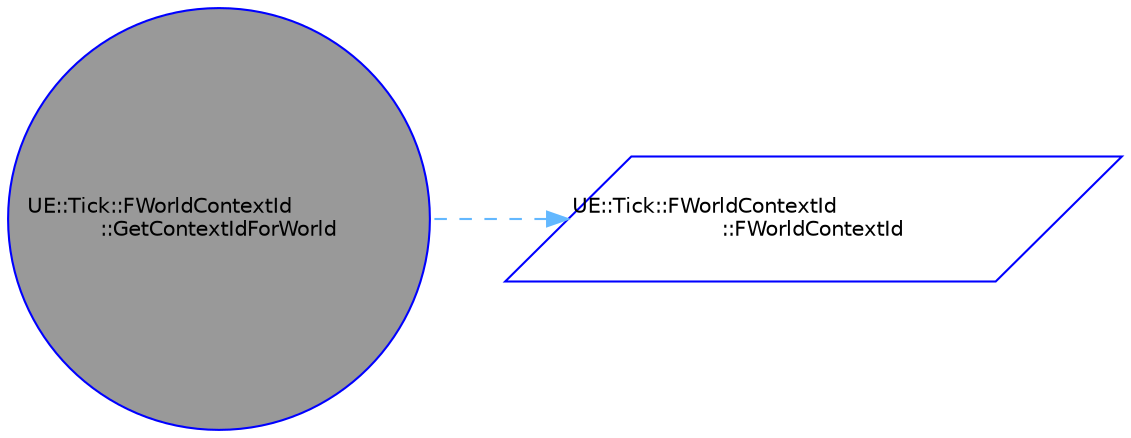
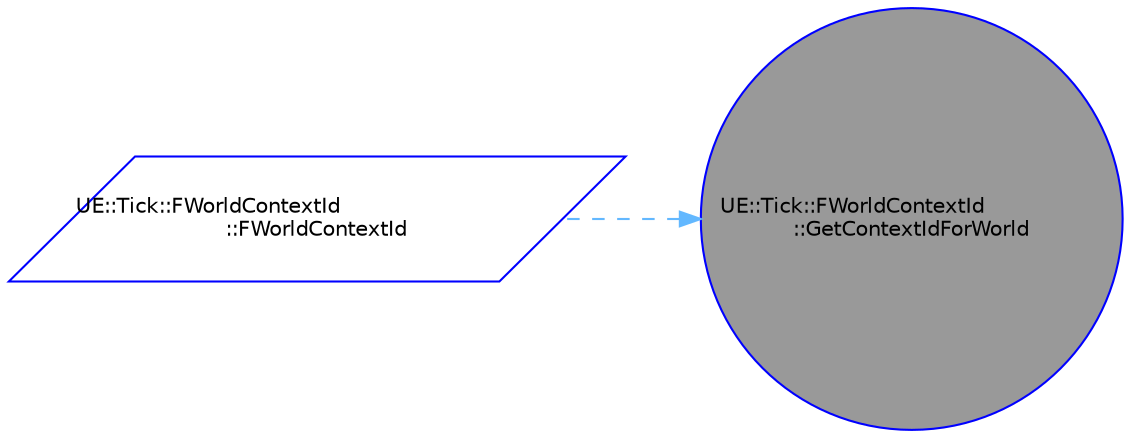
(489, 219) -> (621, 219)
